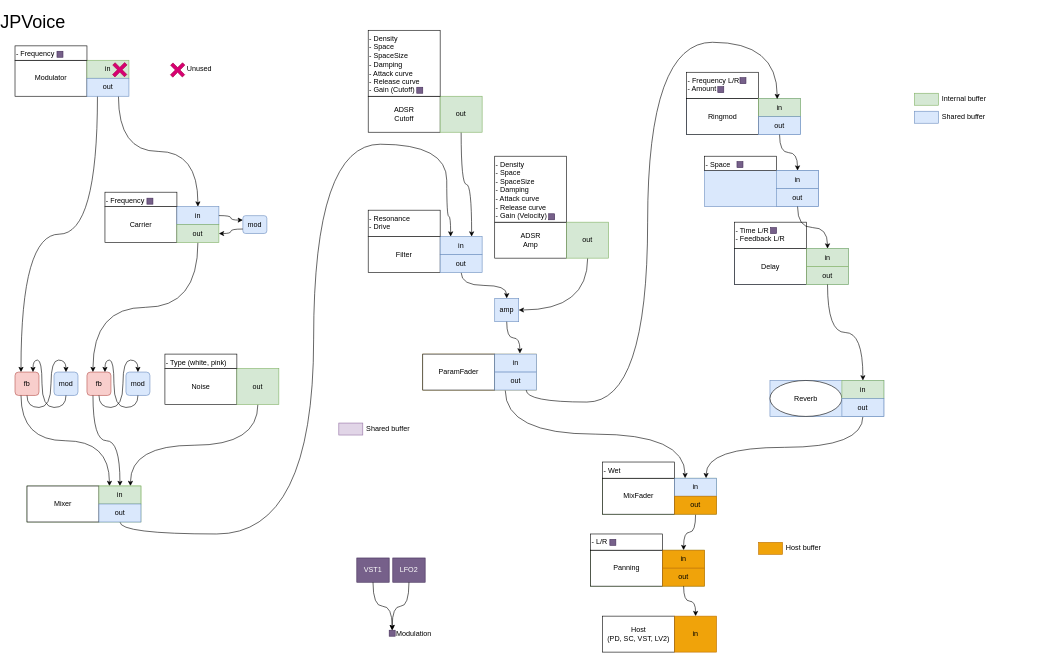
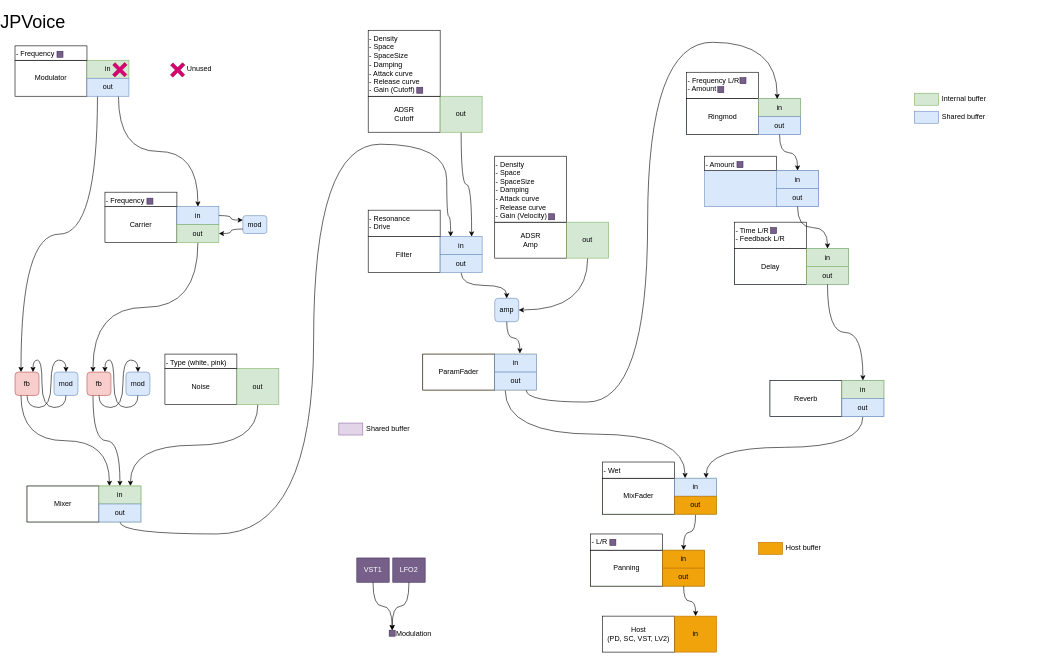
(719, 165) -> (721, 165)
(507, 310) -> (507, 310)
(806, 399) -> (806, 399)
